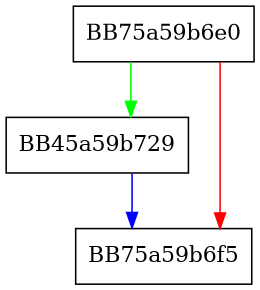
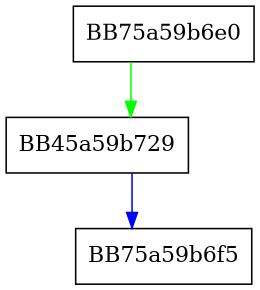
(220, 138) -> none
